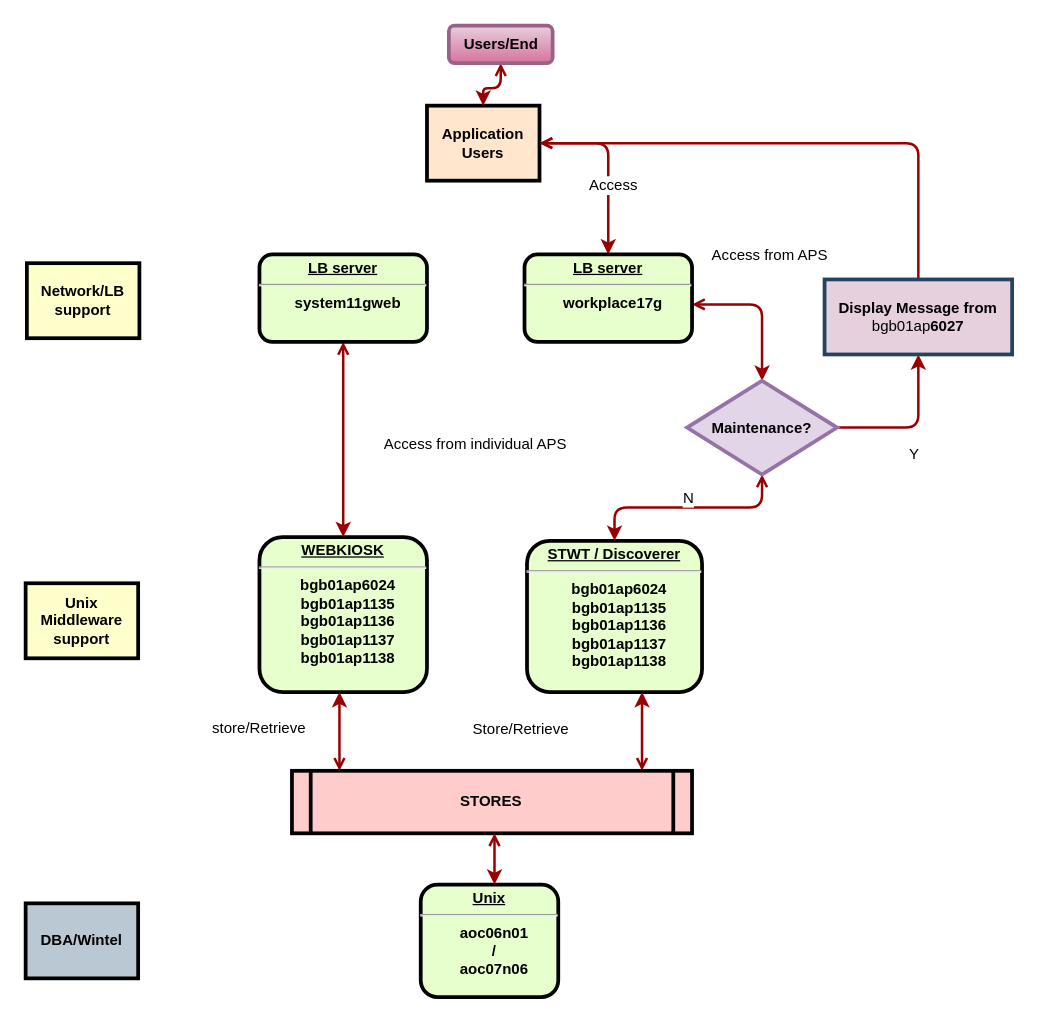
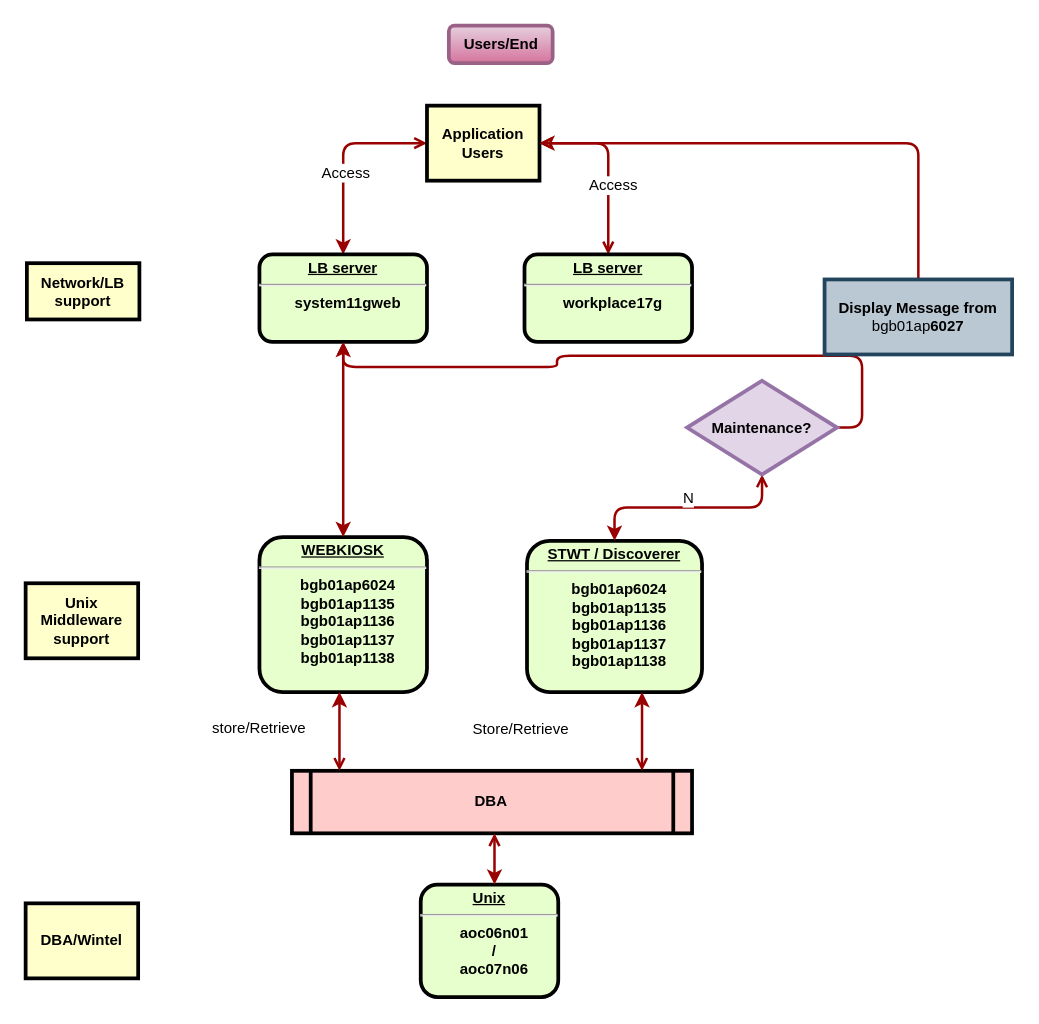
(494, 88) -> none
(483, 143) -> (483, 143)
none -> (343, 160)
(608, 242) -> (608, 243)
(918, 279) -> (918, 279)
(83, 301) -> (83, 291)
(760, 309) -> none
(918, 317) -> (918, 317)
(912, 426) -> (635, 356)
(482, 444) -> none
(919, 454) -> none
(491, 802) -> (491, 802)
(82, 941) -> (82, 941)
